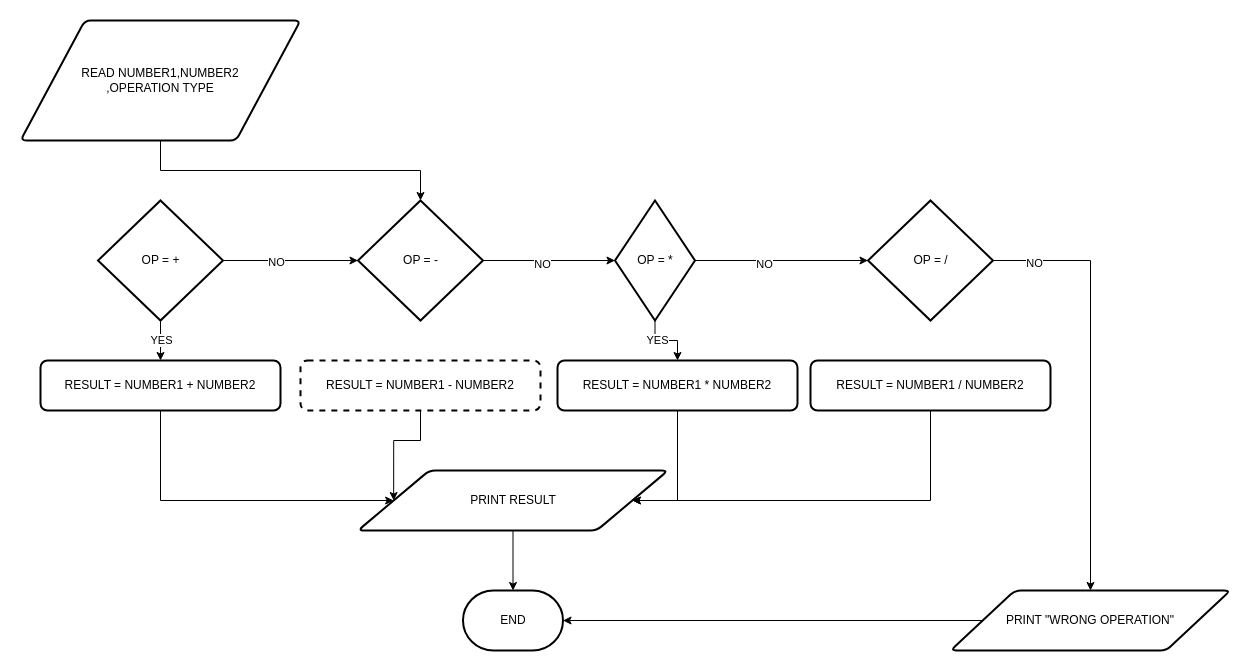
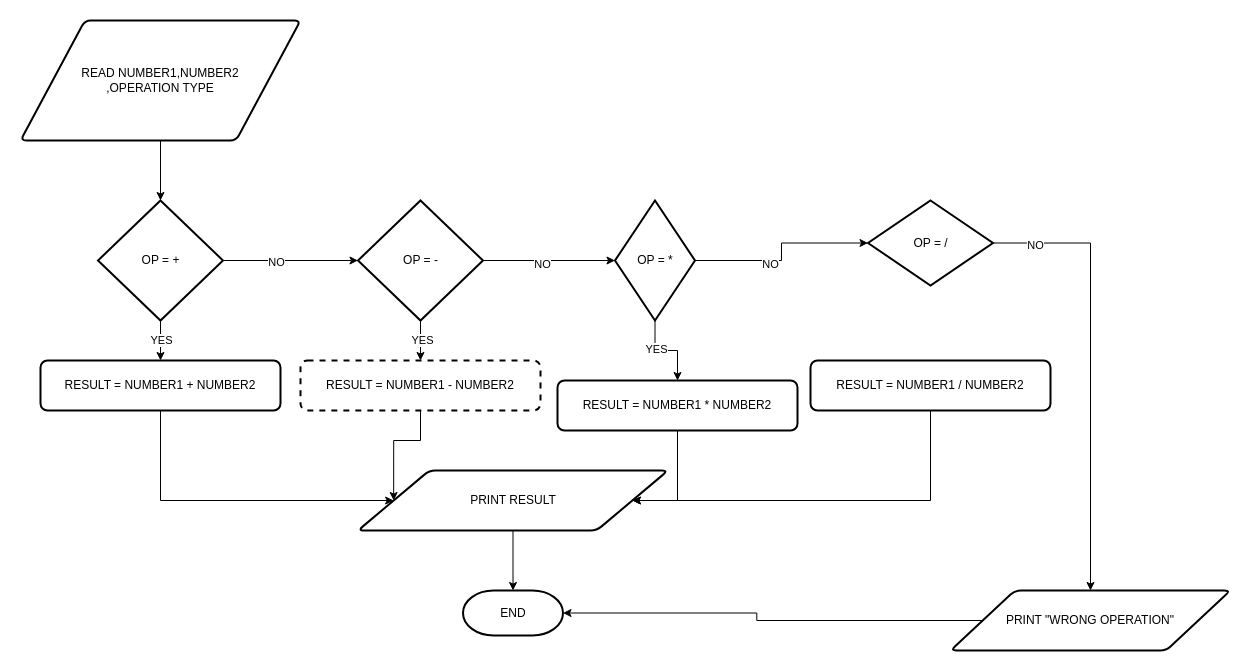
(301, 171) -> (161, 181)
(931, 261) -> (931, 243)
none -> (421, 337)
(678, 386) -> (678, 406)
(513, 621) -> (513, 613)
